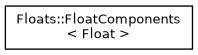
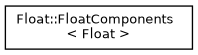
(99, 28) -> (99, 28)
